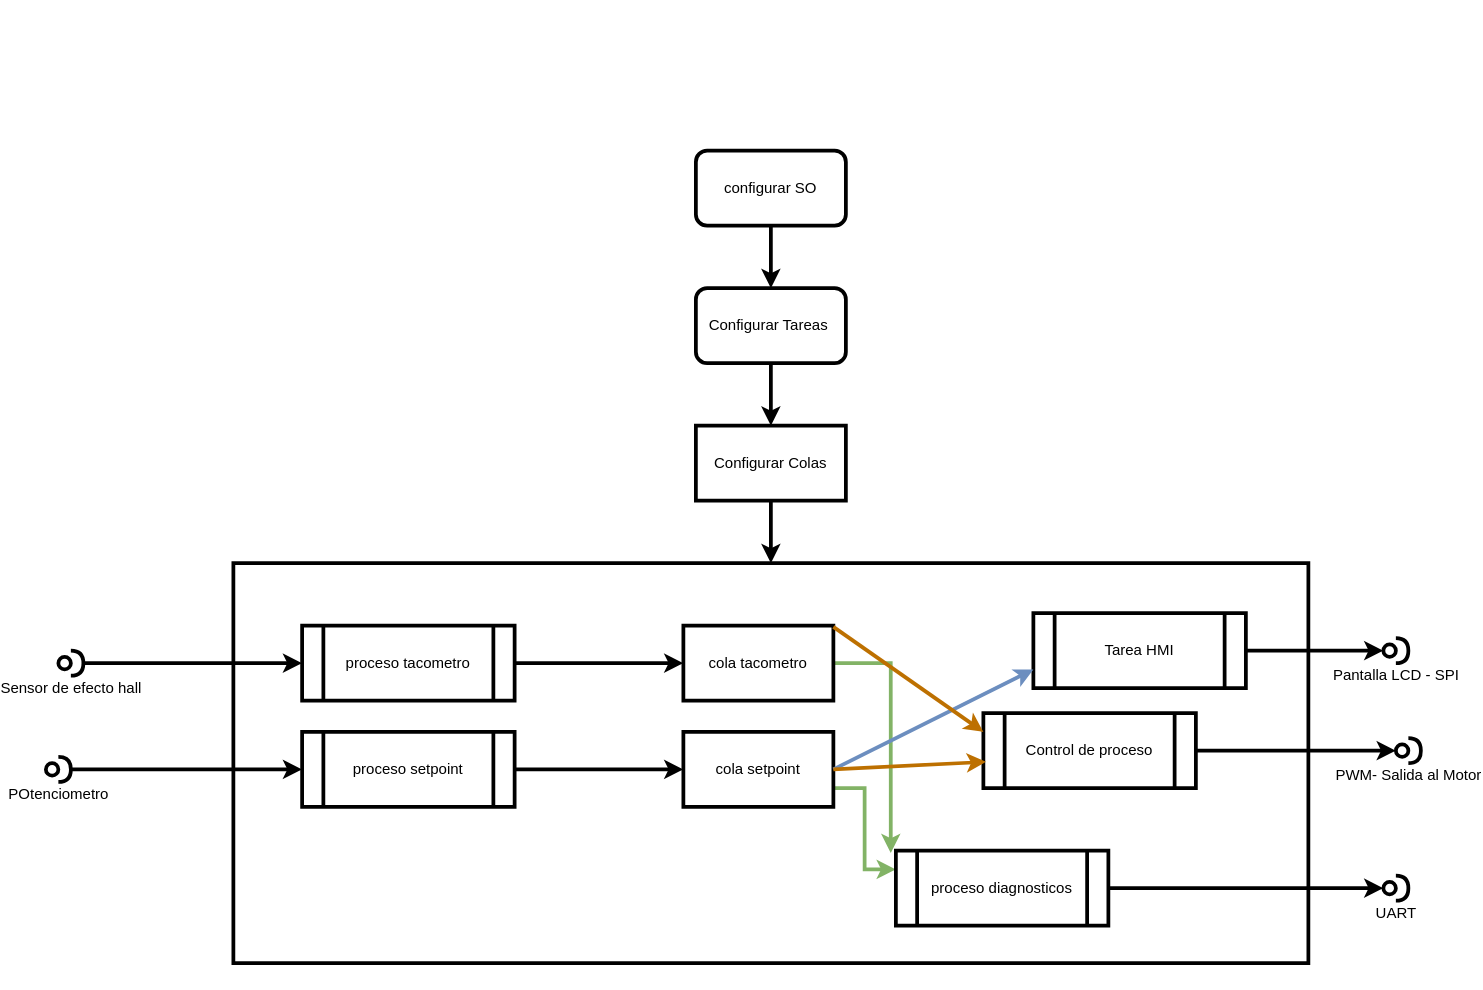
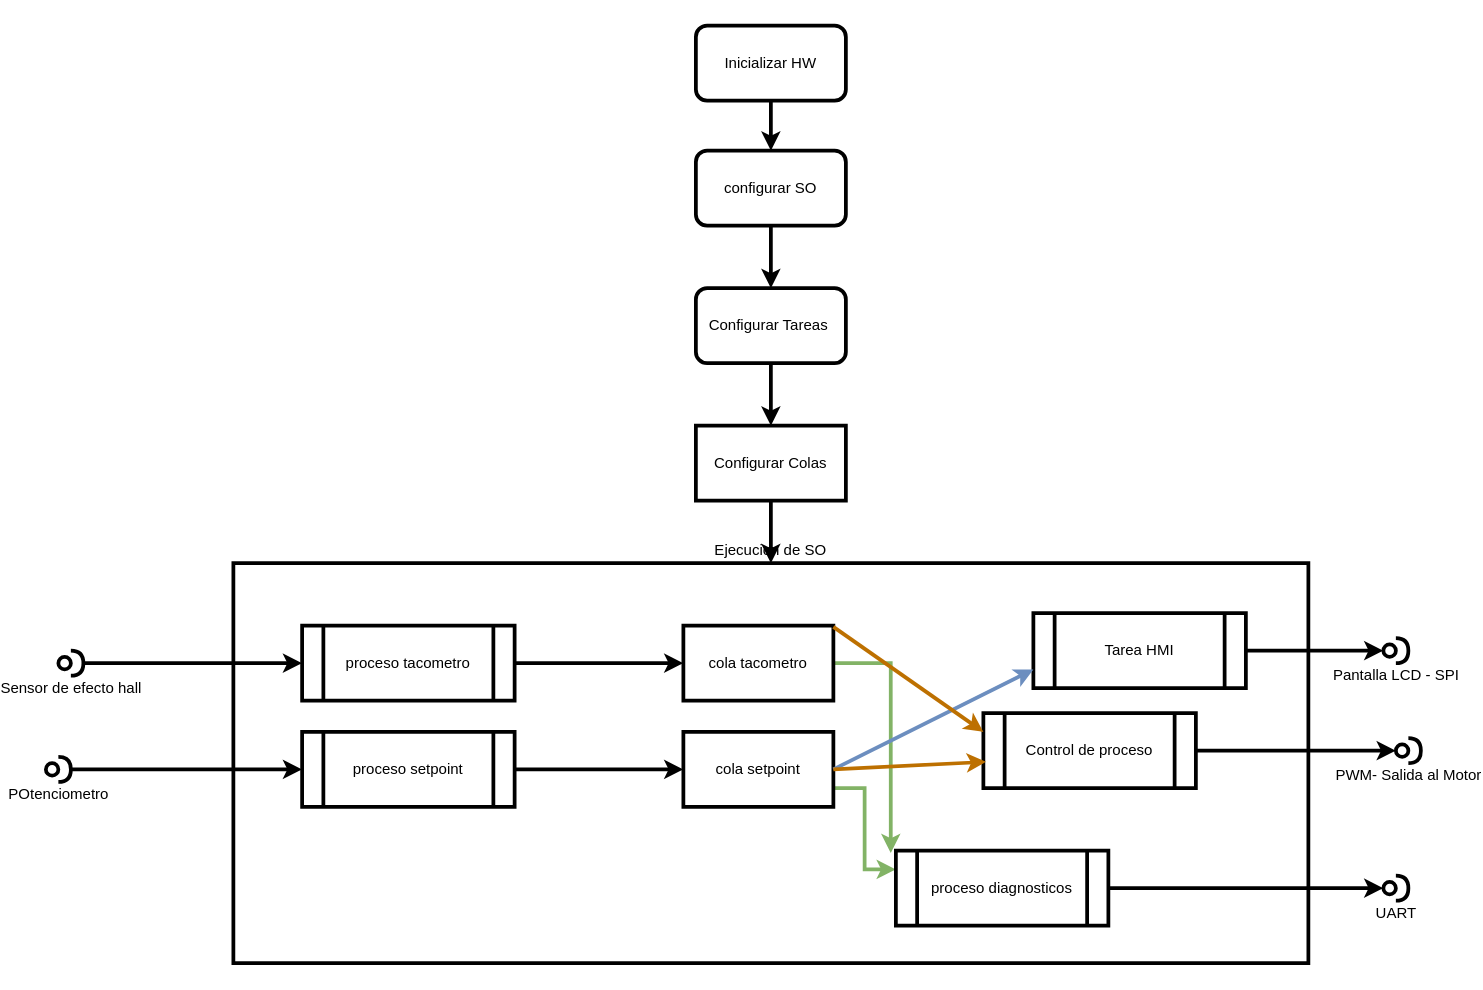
none -> (771, 63)
none -> (771, 119)
none -> (771, 551)
